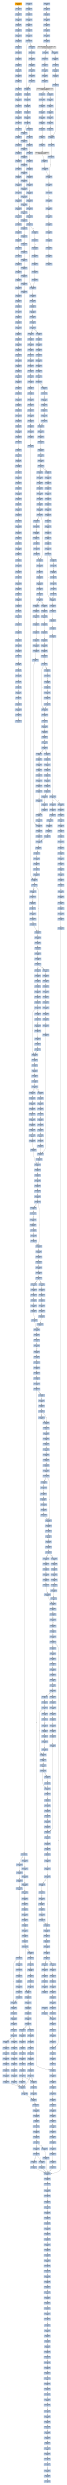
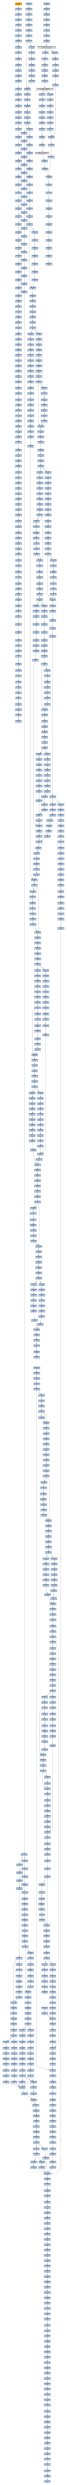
(37, 1363) -> none
